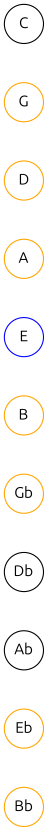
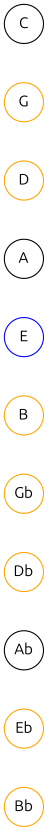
(24, 259) -> (24, 259)
(24, 572) -> (24, 572)
